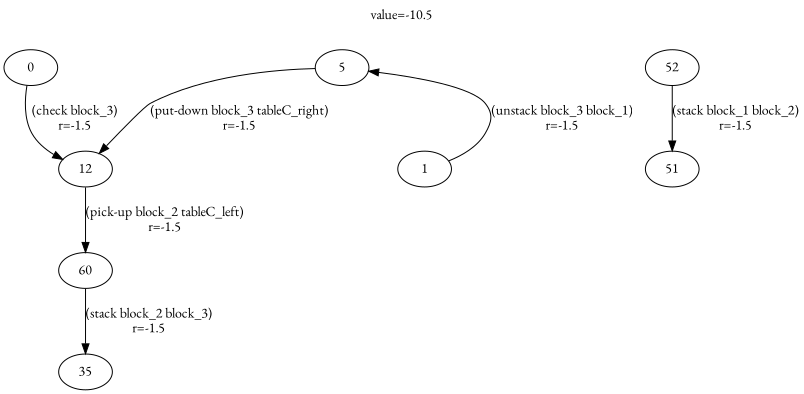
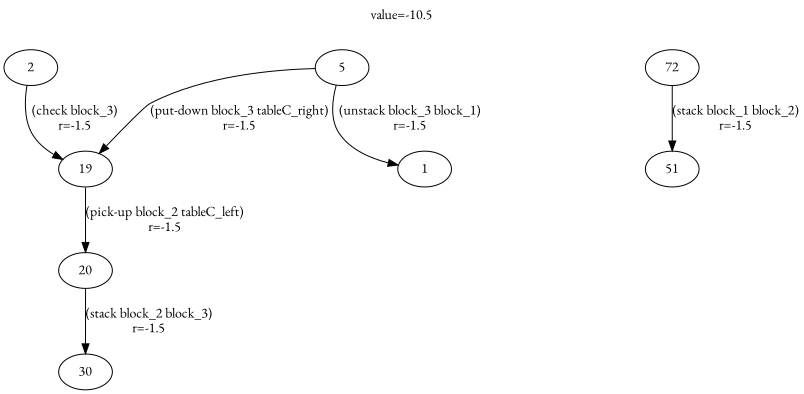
(31, 68) -> (31, 68)
(672, 68) -> (672, 68)
(472, 94) -> (342, 137)
(86, 169) -> (86, 169)
(86, 270) -> (86, 270)
(86, 372) -> (86, 372)
